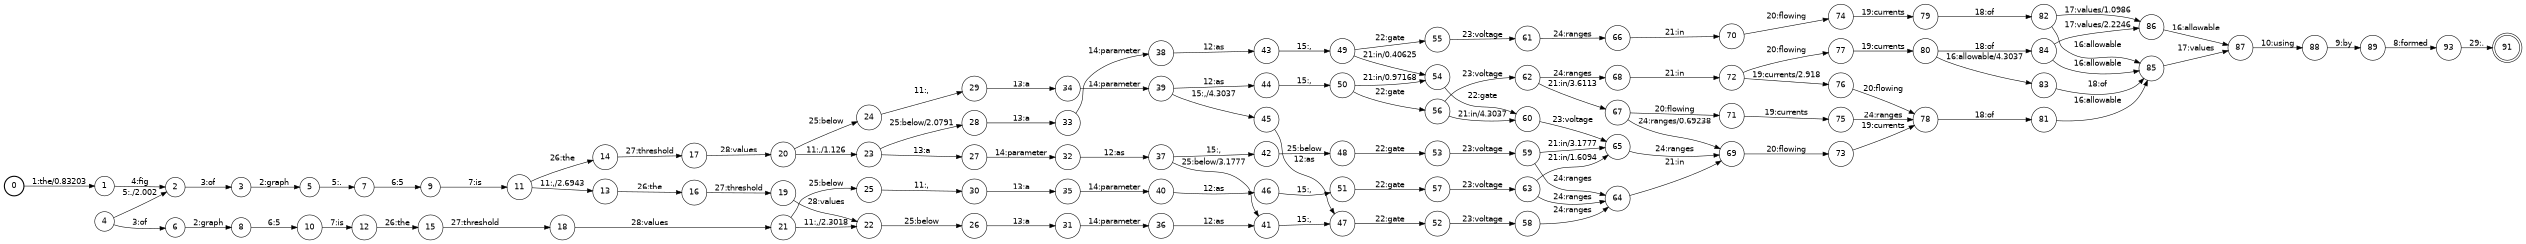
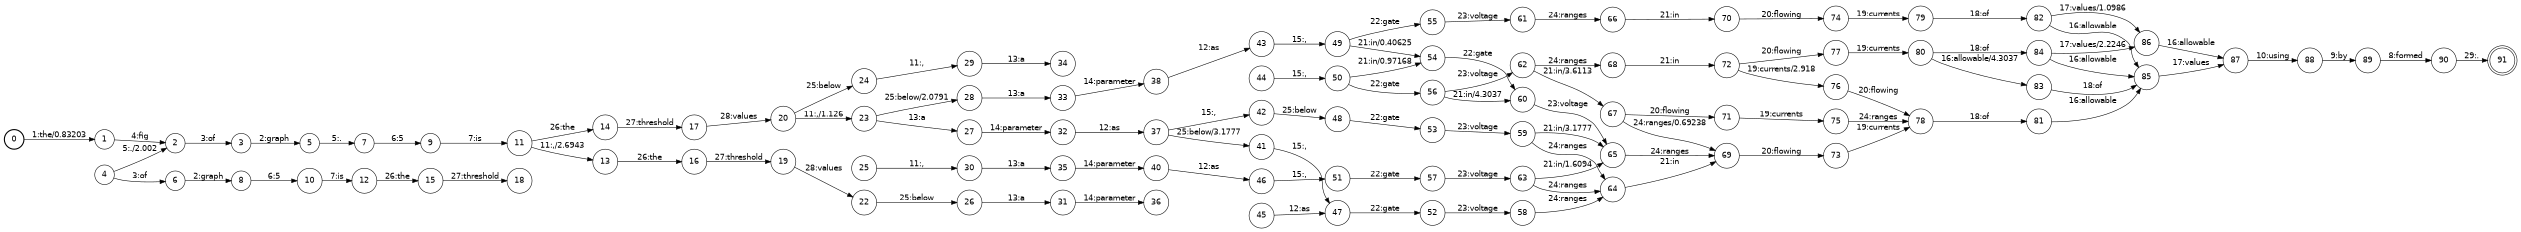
(2449, 48) -> (2444, 60)
(1161, 89) -> none
(1211, 226) -> none
(783, 227) -> none
